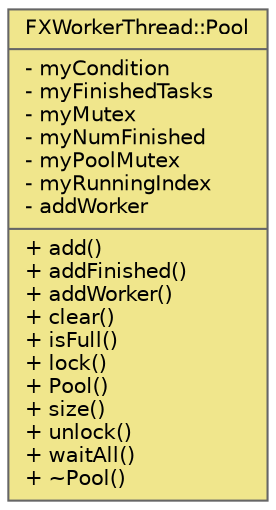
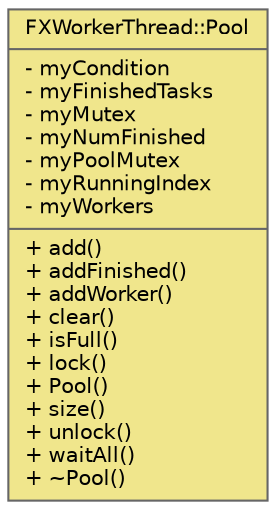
(87, 207) -> (90, 207)
